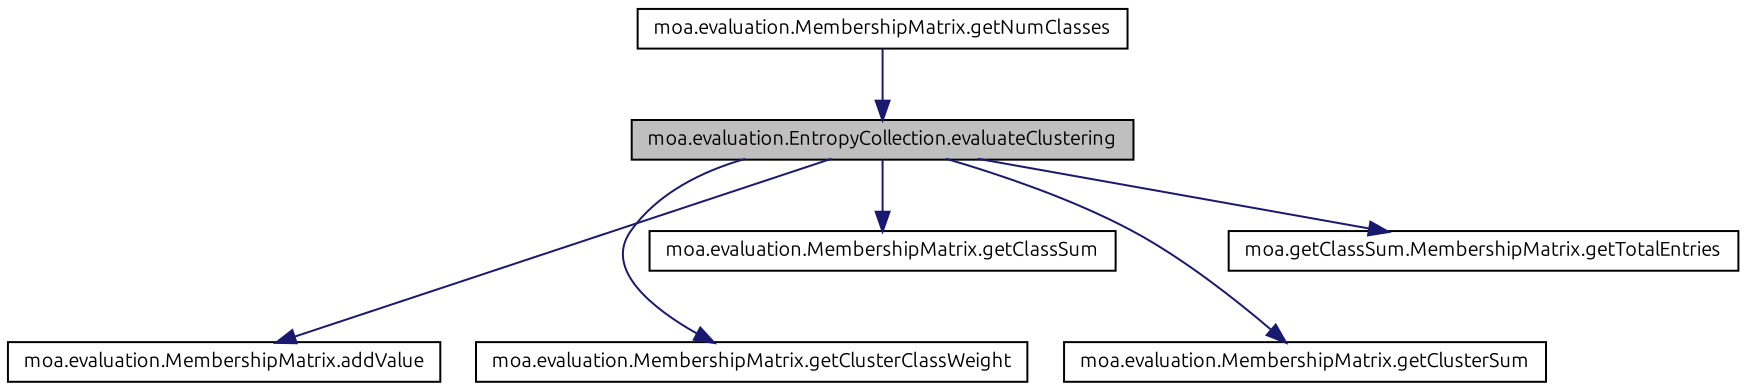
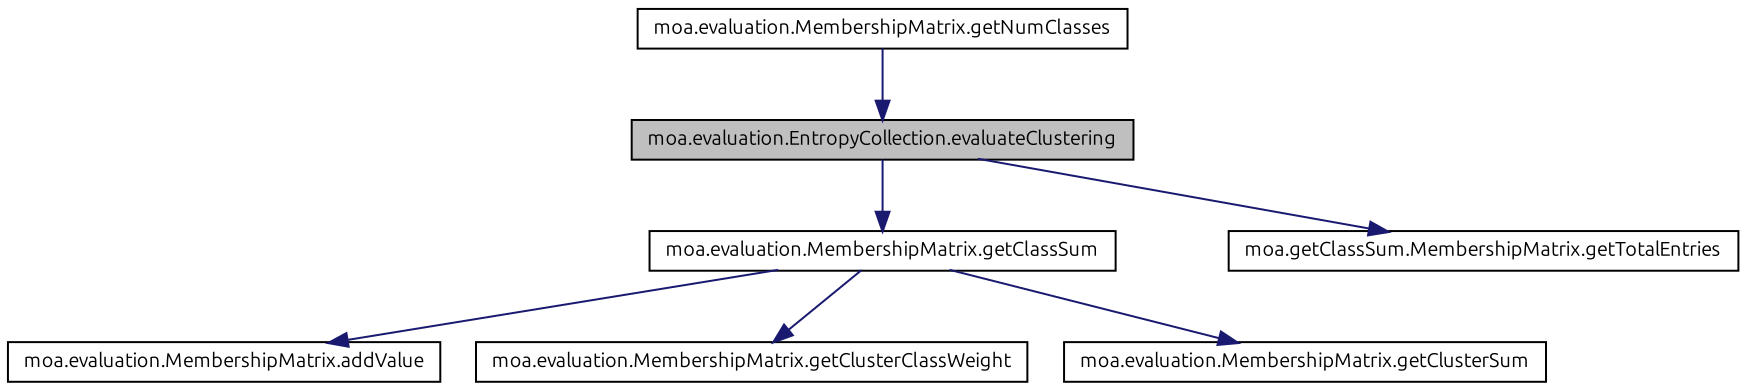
(1119, 224) -> (1084, 304)
(625, 243) -> (825, 300)
(563, 248) -> (563, 305)
